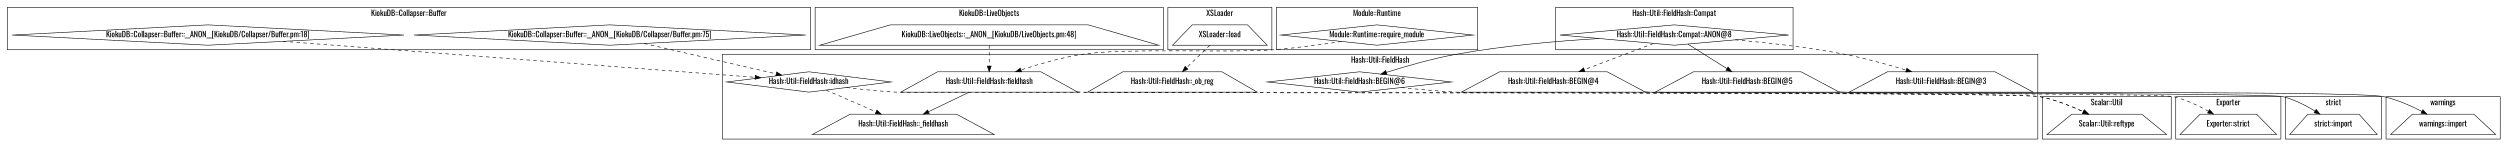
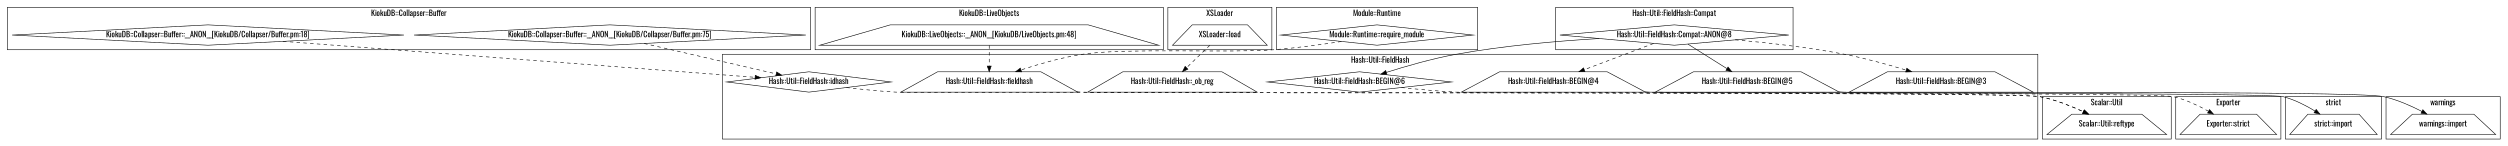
(903, 124) -> none
